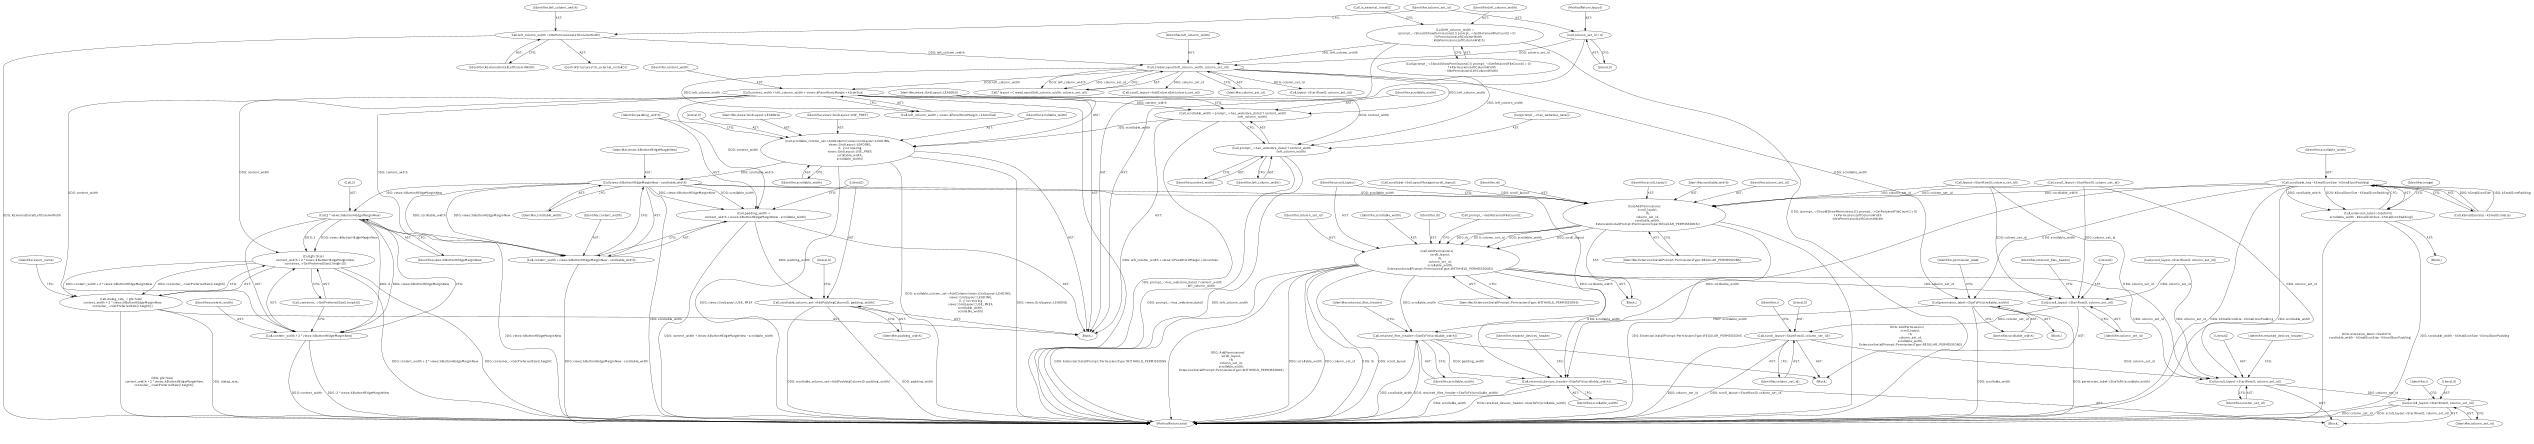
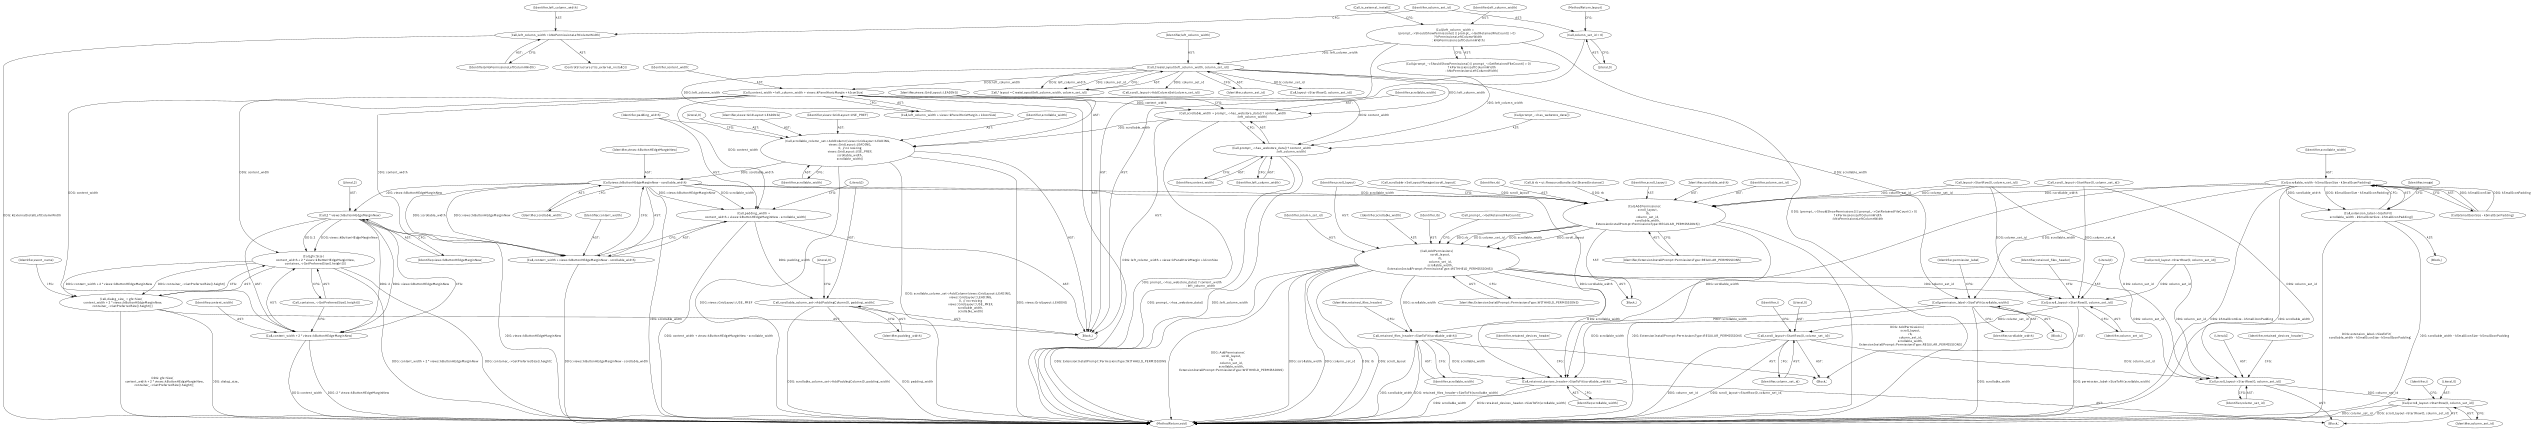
(1589, 18) -> (1589, 18)
(872, 51) -> none
(1406, 57) -> none
(502, 67) -> (502, 67)
(350, 183) -> (350, 183)
none -> (1564, 183)
(2326, 183) -> (2326, 183)
(2482, 215) -> (2482, 215)
none -> (1741, 322)
(1469, 361) -> (1469, 361)
